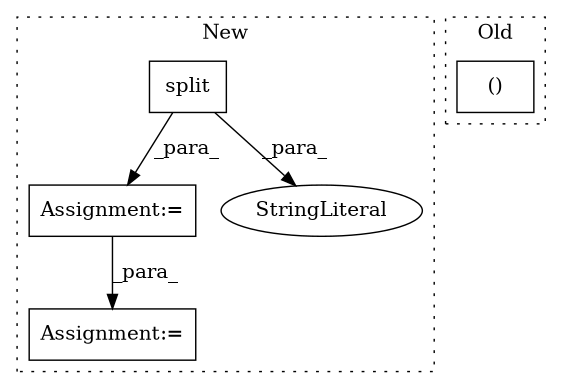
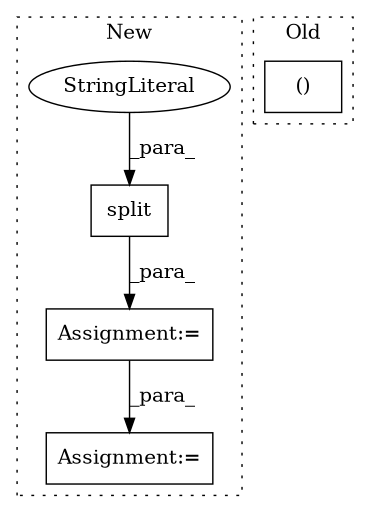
(250, 144) -> (130, 142)
